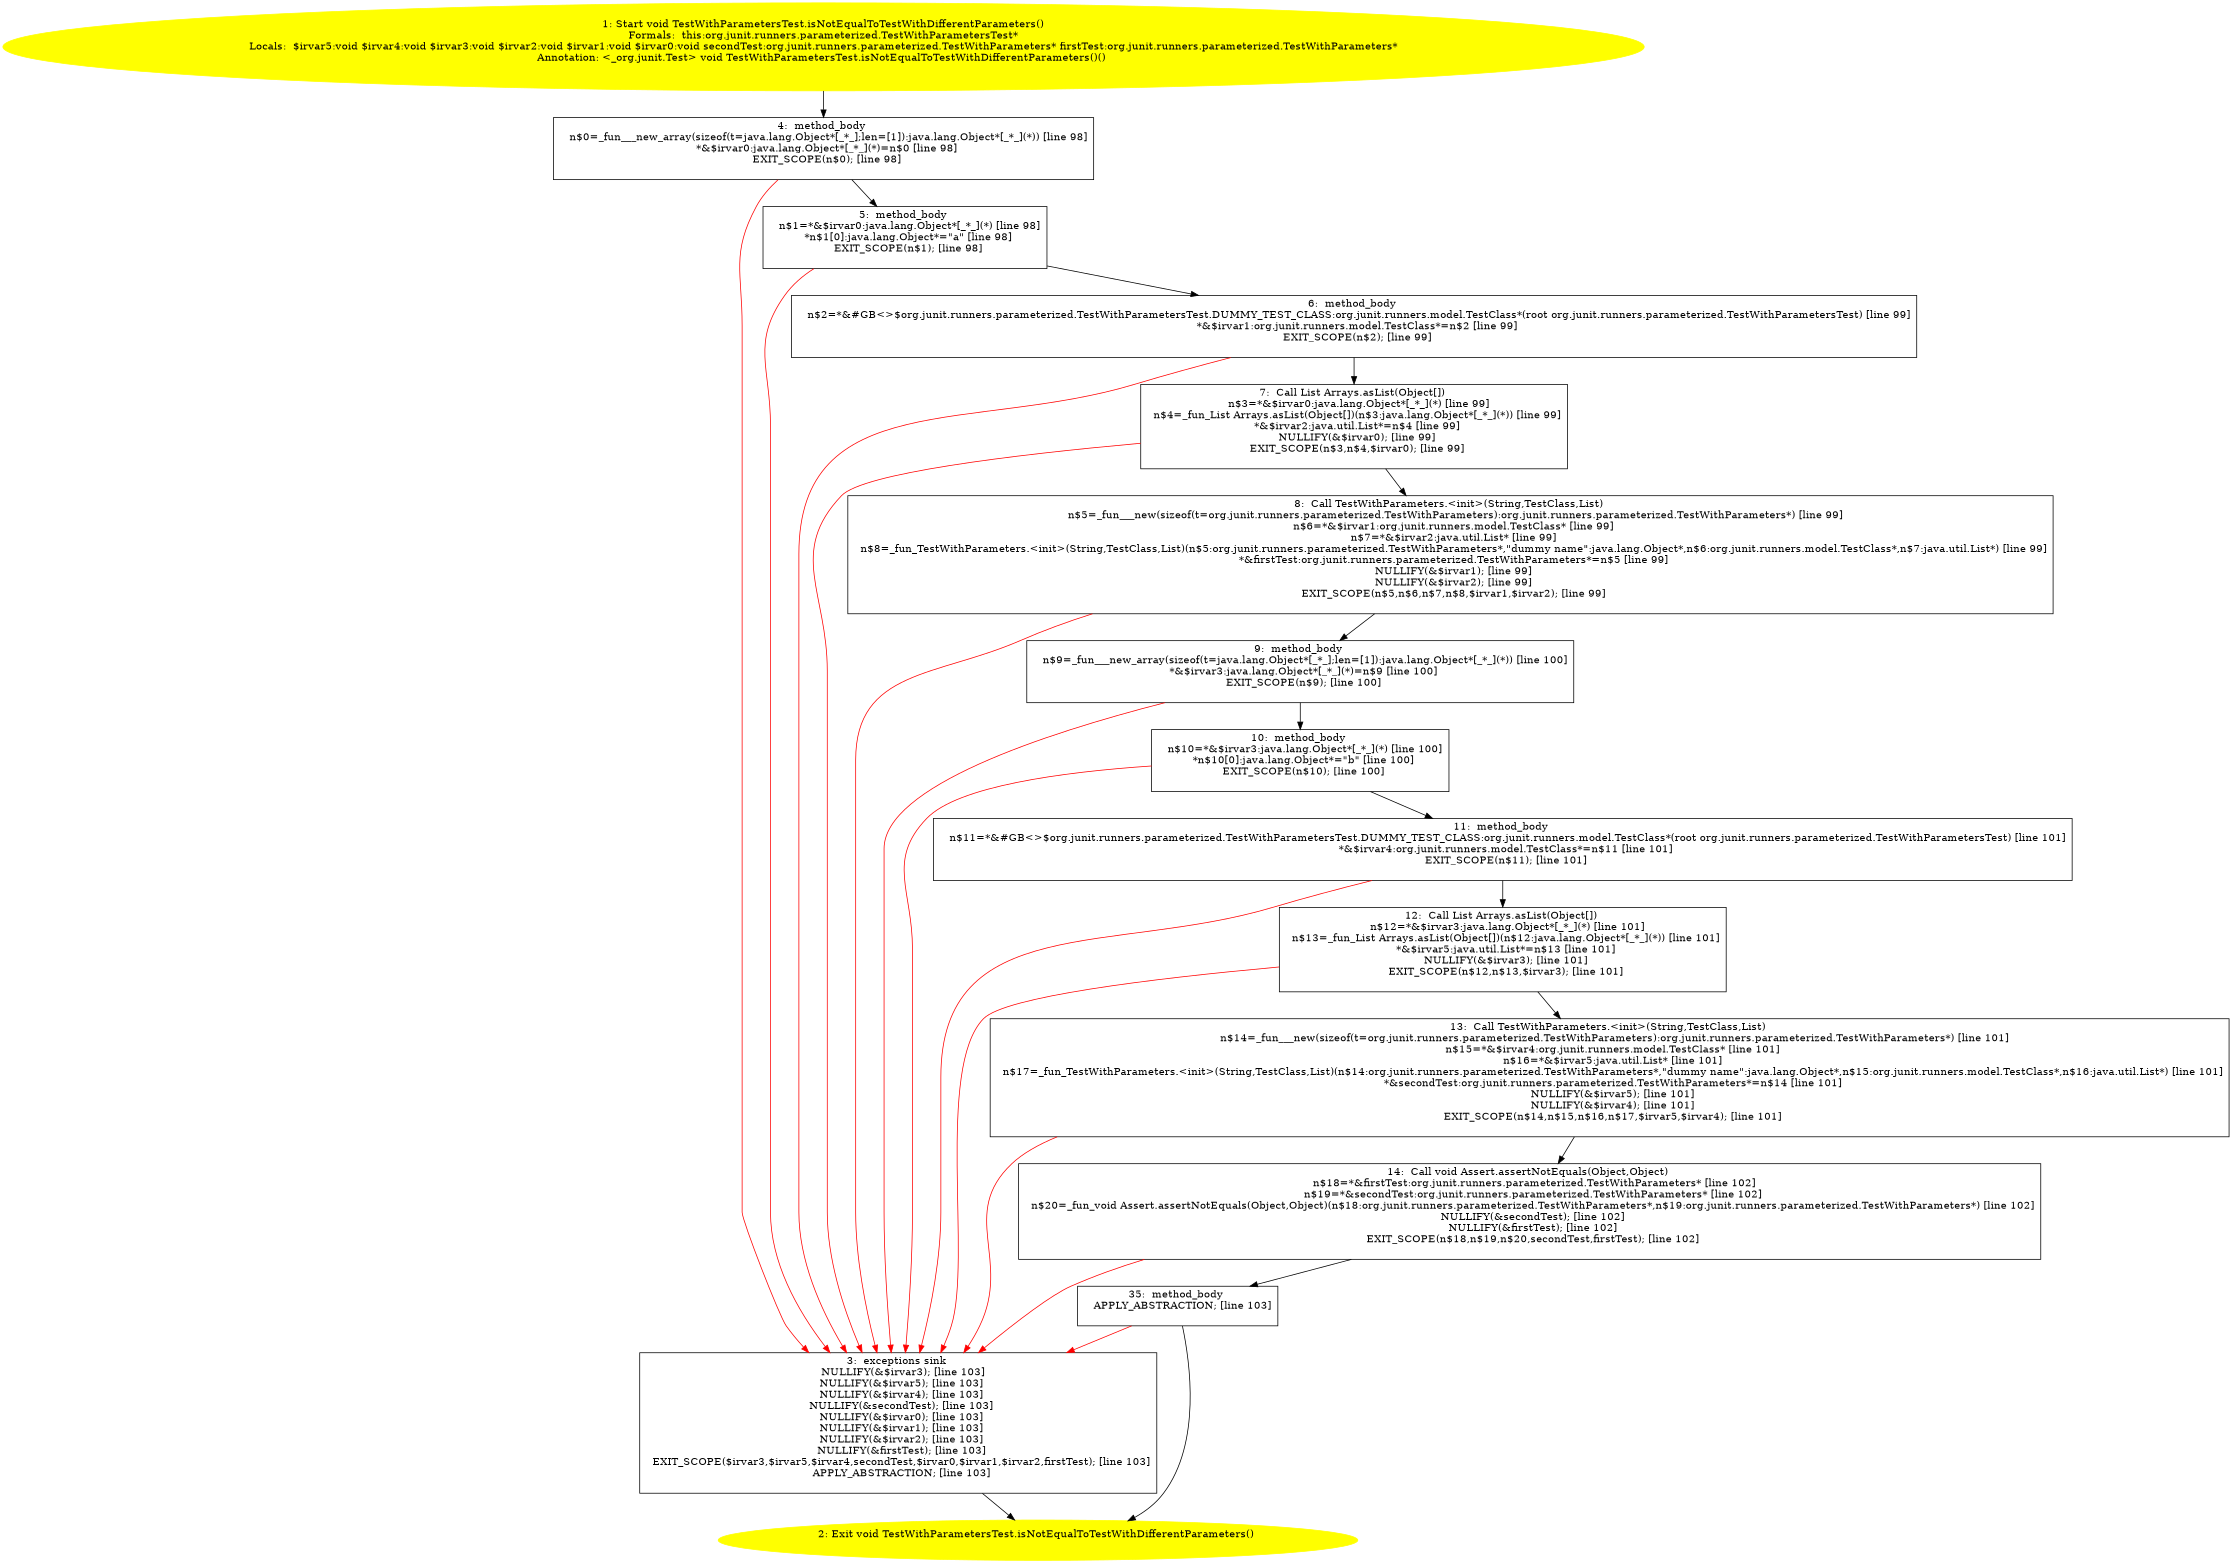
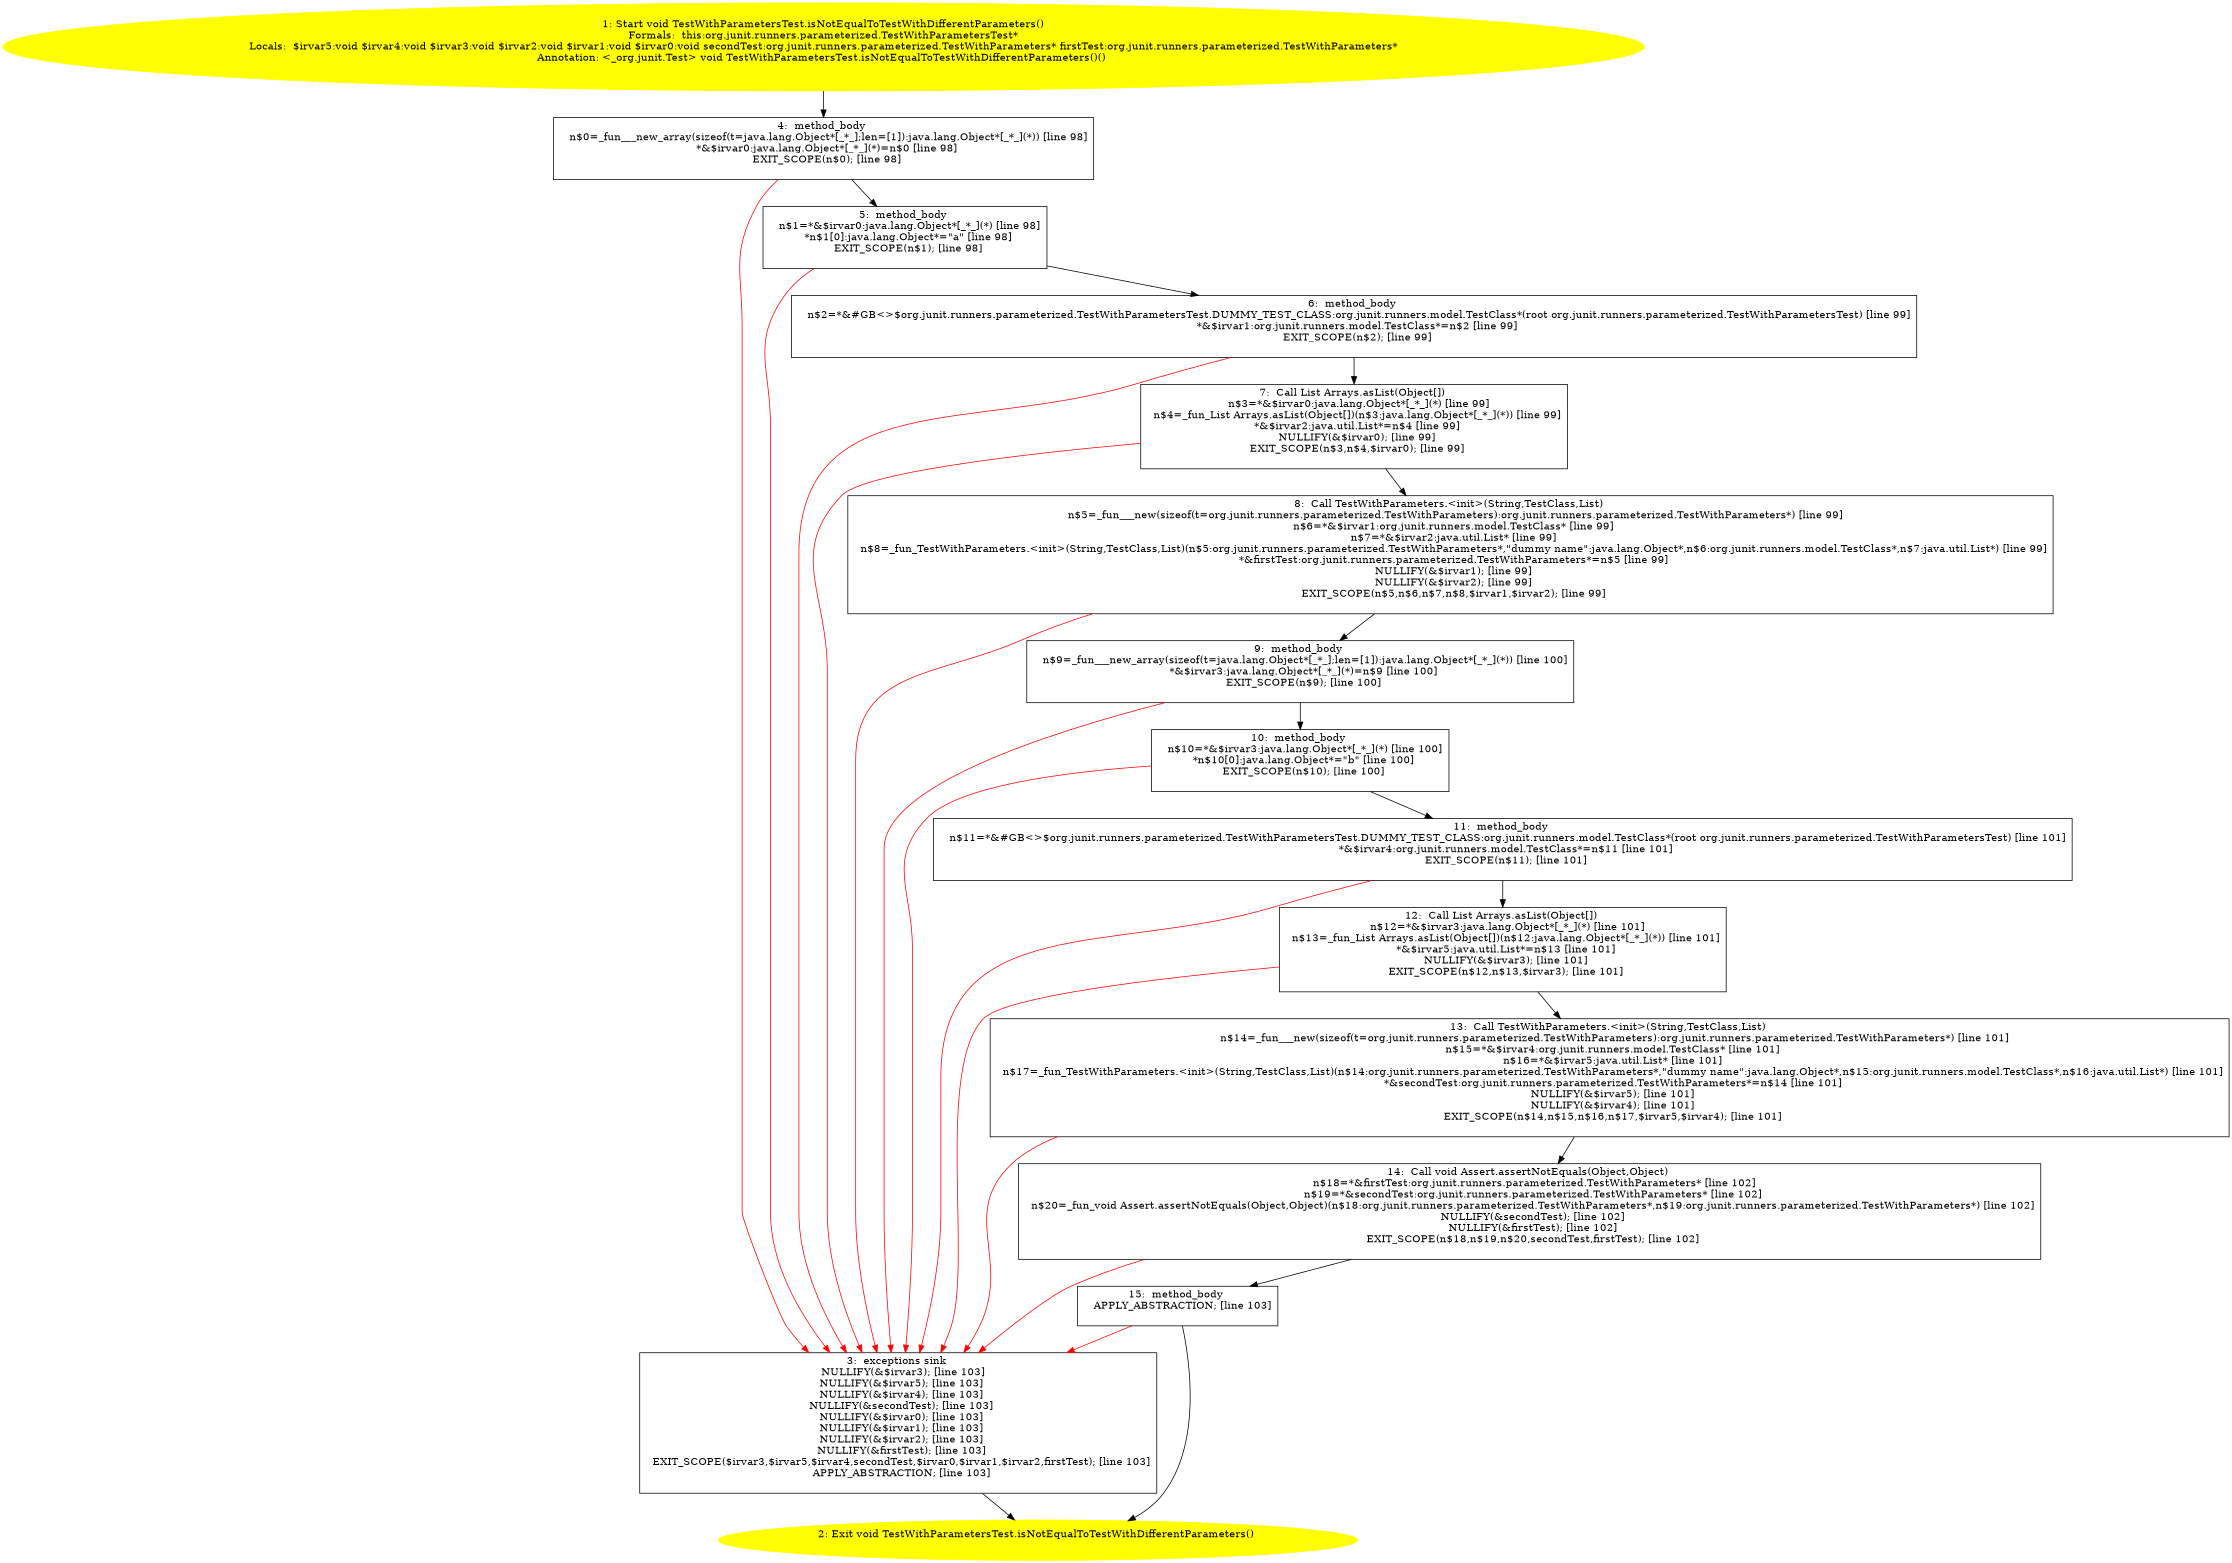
(1178, 1306) -> (1178, 1306)
